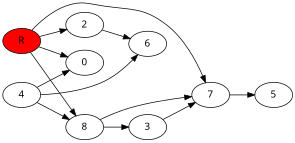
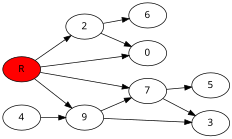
(46, 82) -> (113, 39)
(91, 87) -> none
(176, 113) -> (176, 105)
(85, 127) -> (85, 118)
